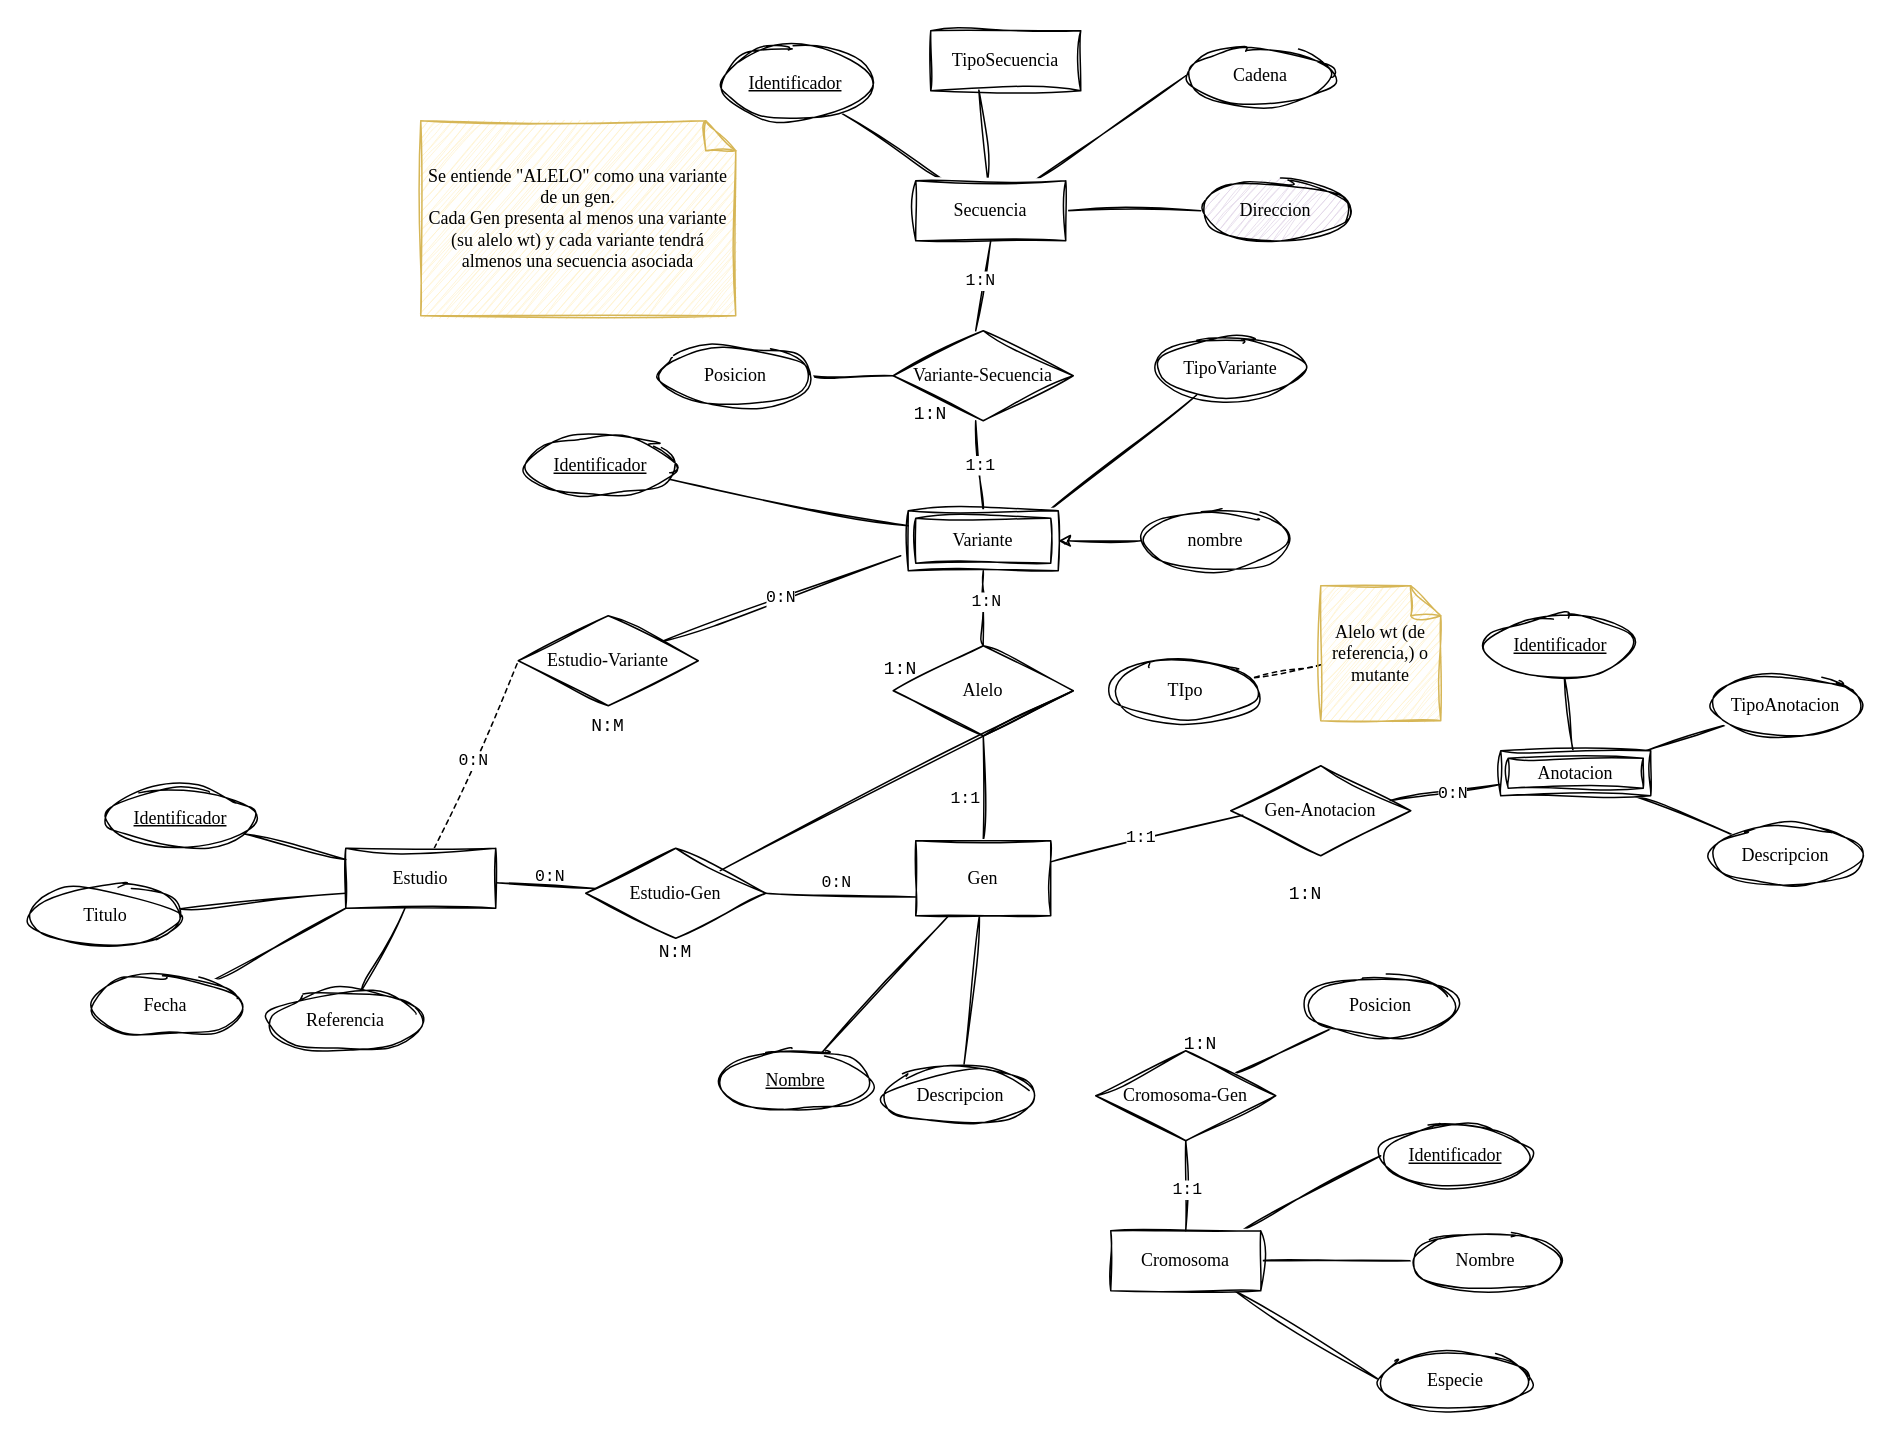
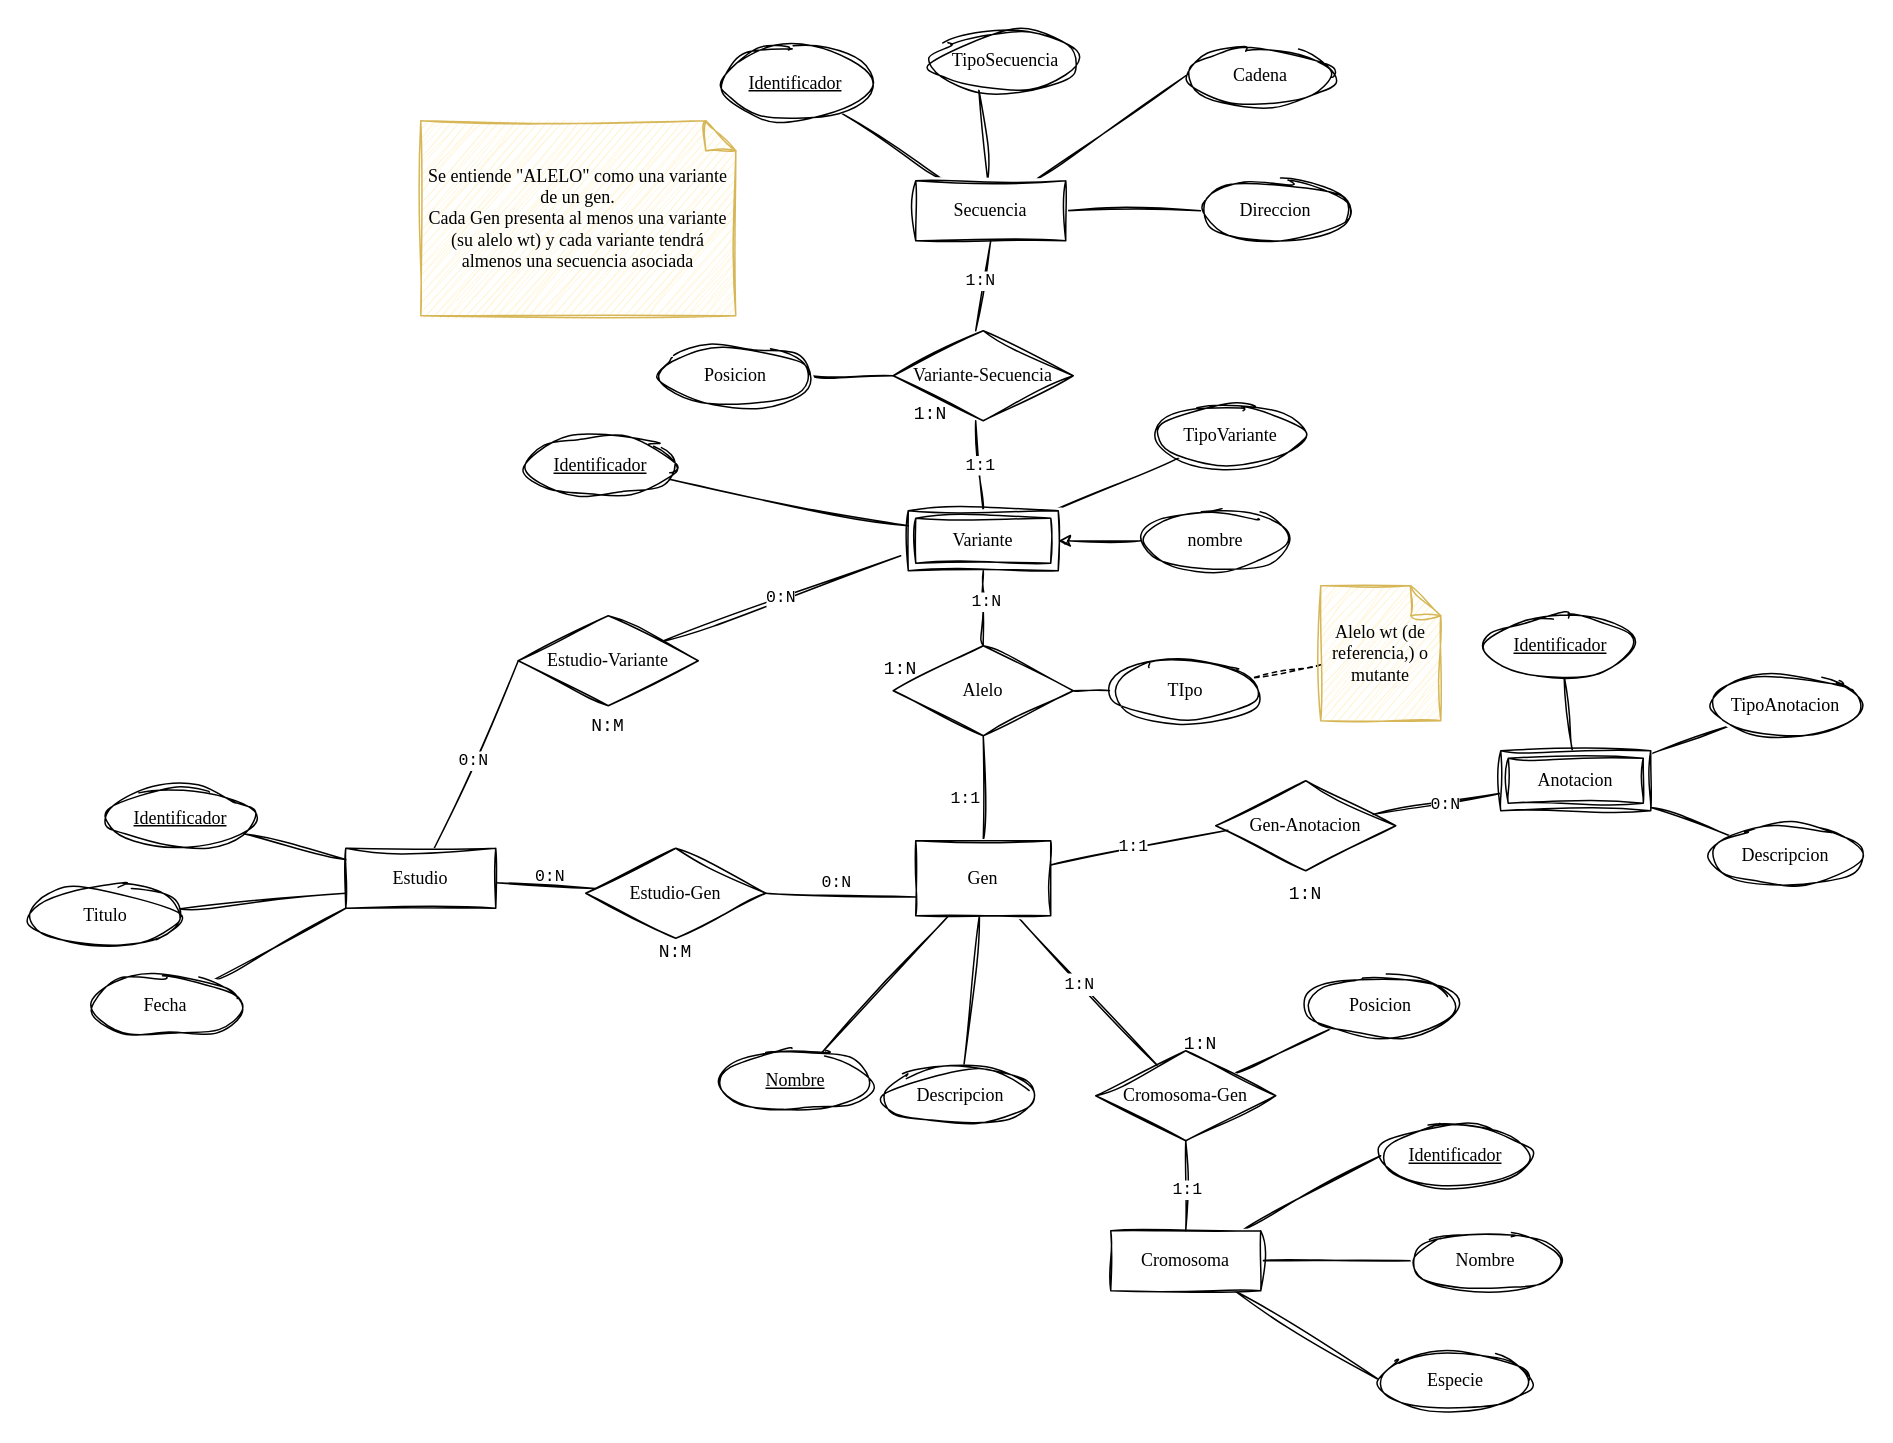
(1006, 61) -> (1006, 61)
(1276, 211) -> (1276, 211)
(1231, 368) -> (1231, 436)
(499, 705) -> (499, 705)
(1576, 773) -> (1576, 781)
(851, 804) -> (1093, 691)
(1321, 811) -> (1306, 826)
(383, 950) -> none
none -> (1087, 990)
(346, 1021) -> none
